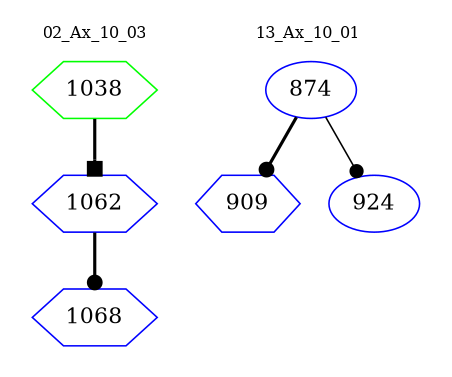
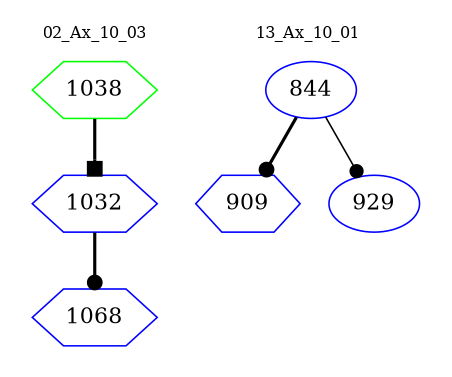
(311, 90) -> (311, 90)
(95, 204) -> (95, 204)
(374, 204) -> (374, 204)
